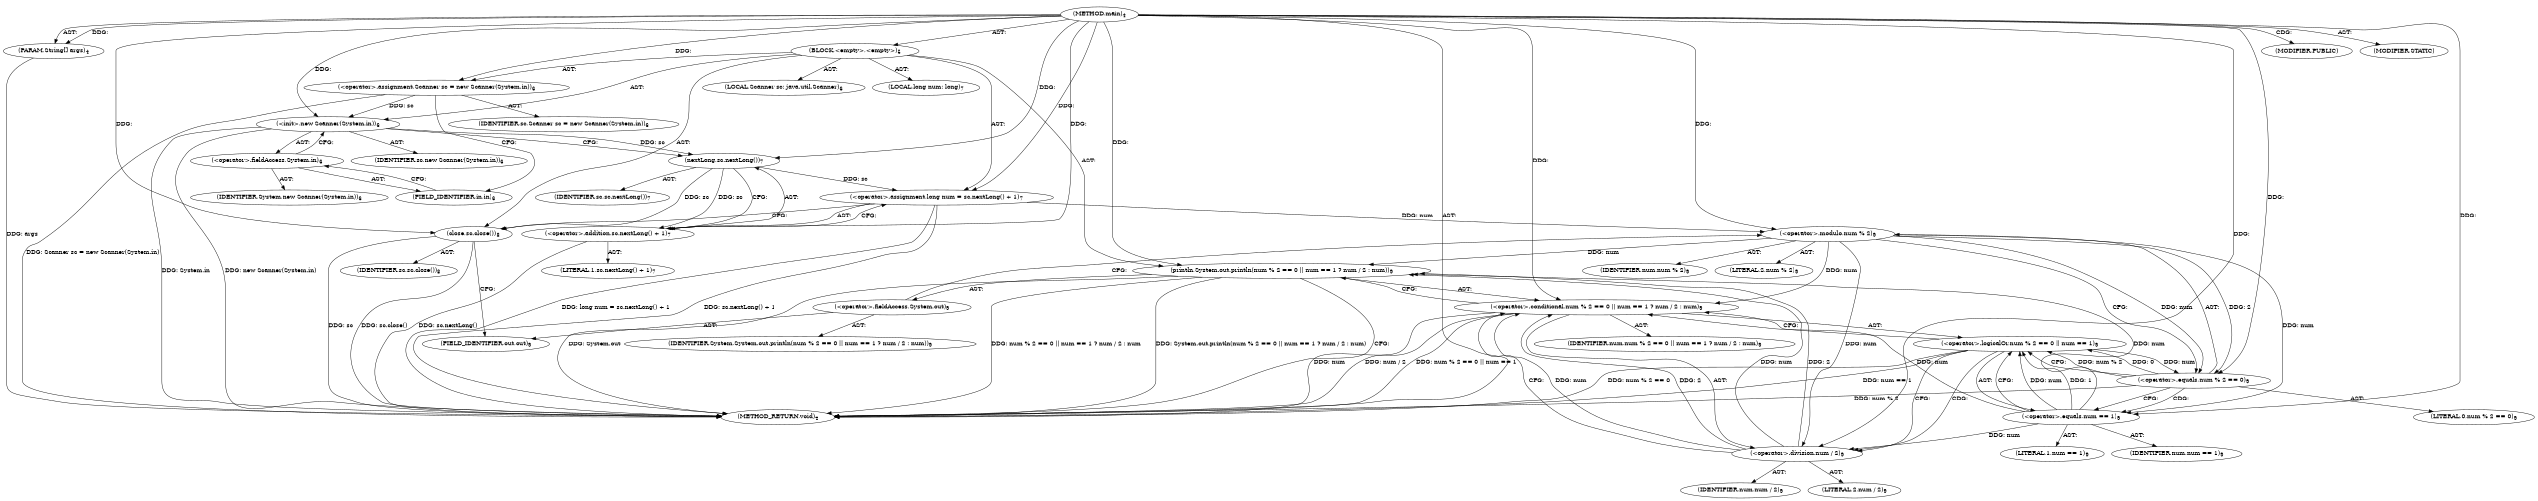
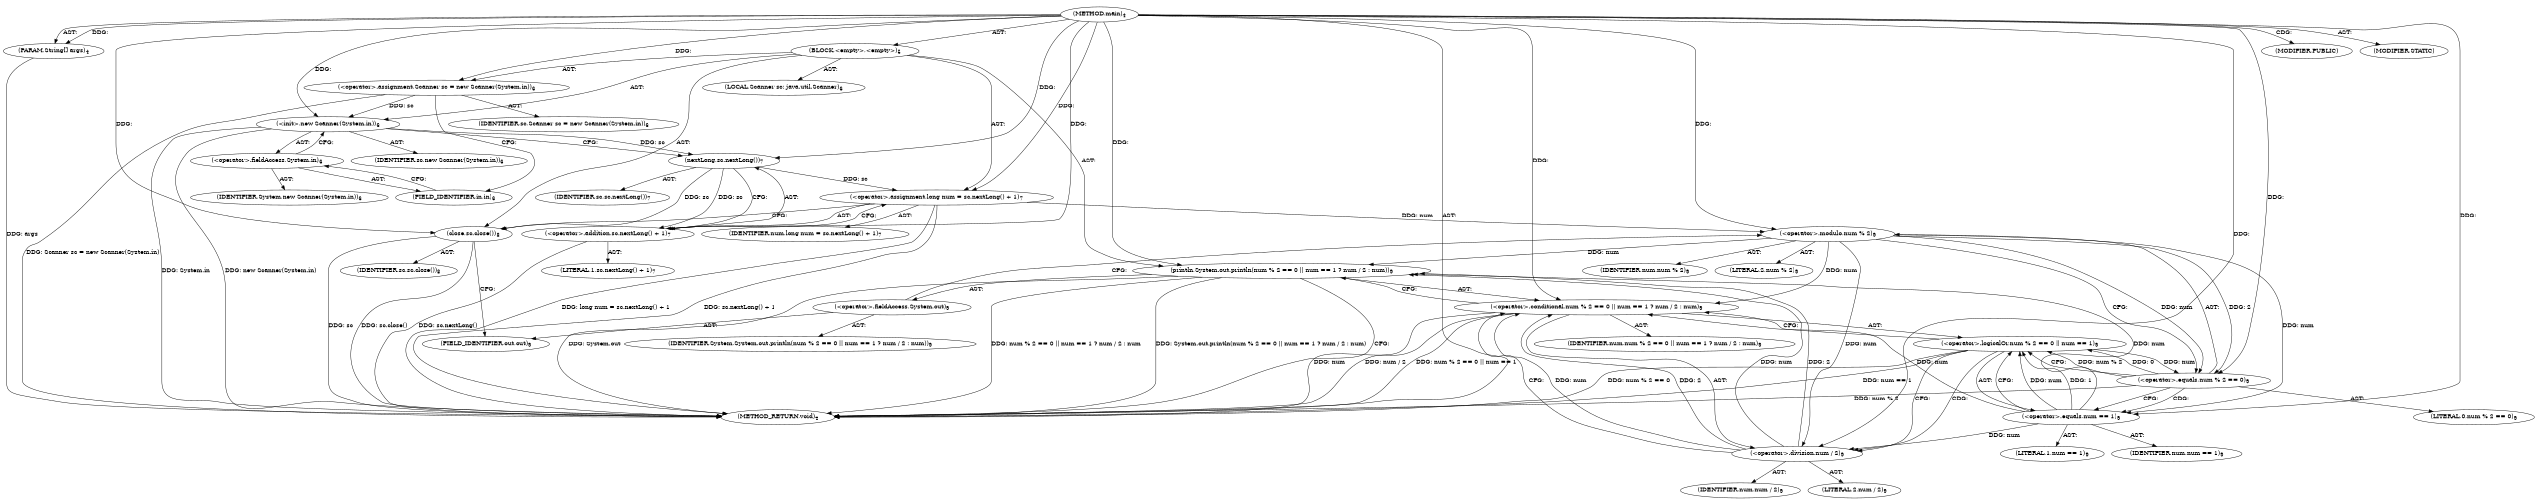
(926, 88) -> none
none -> (805, 234)
